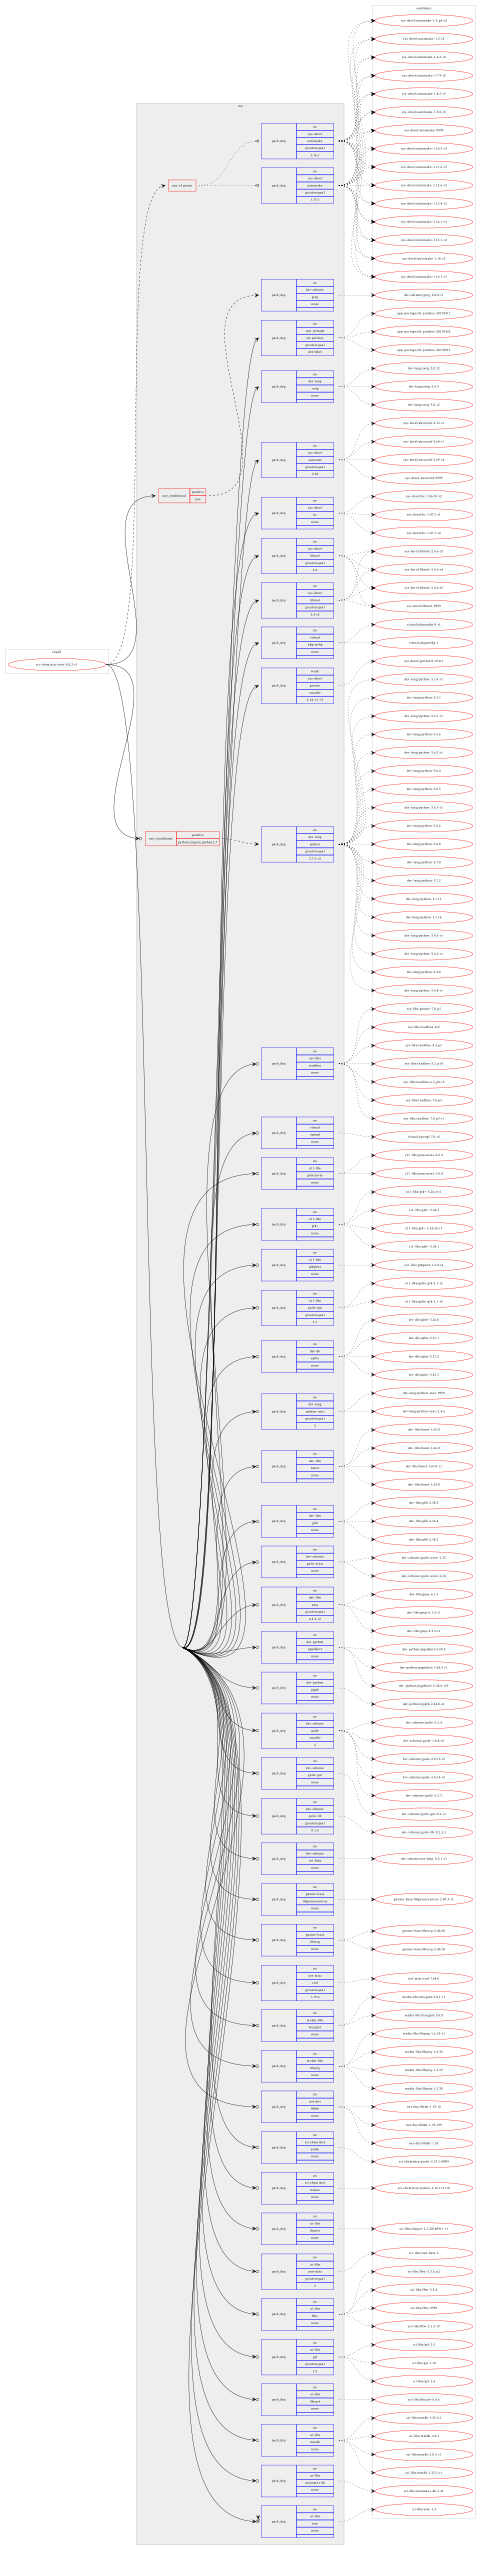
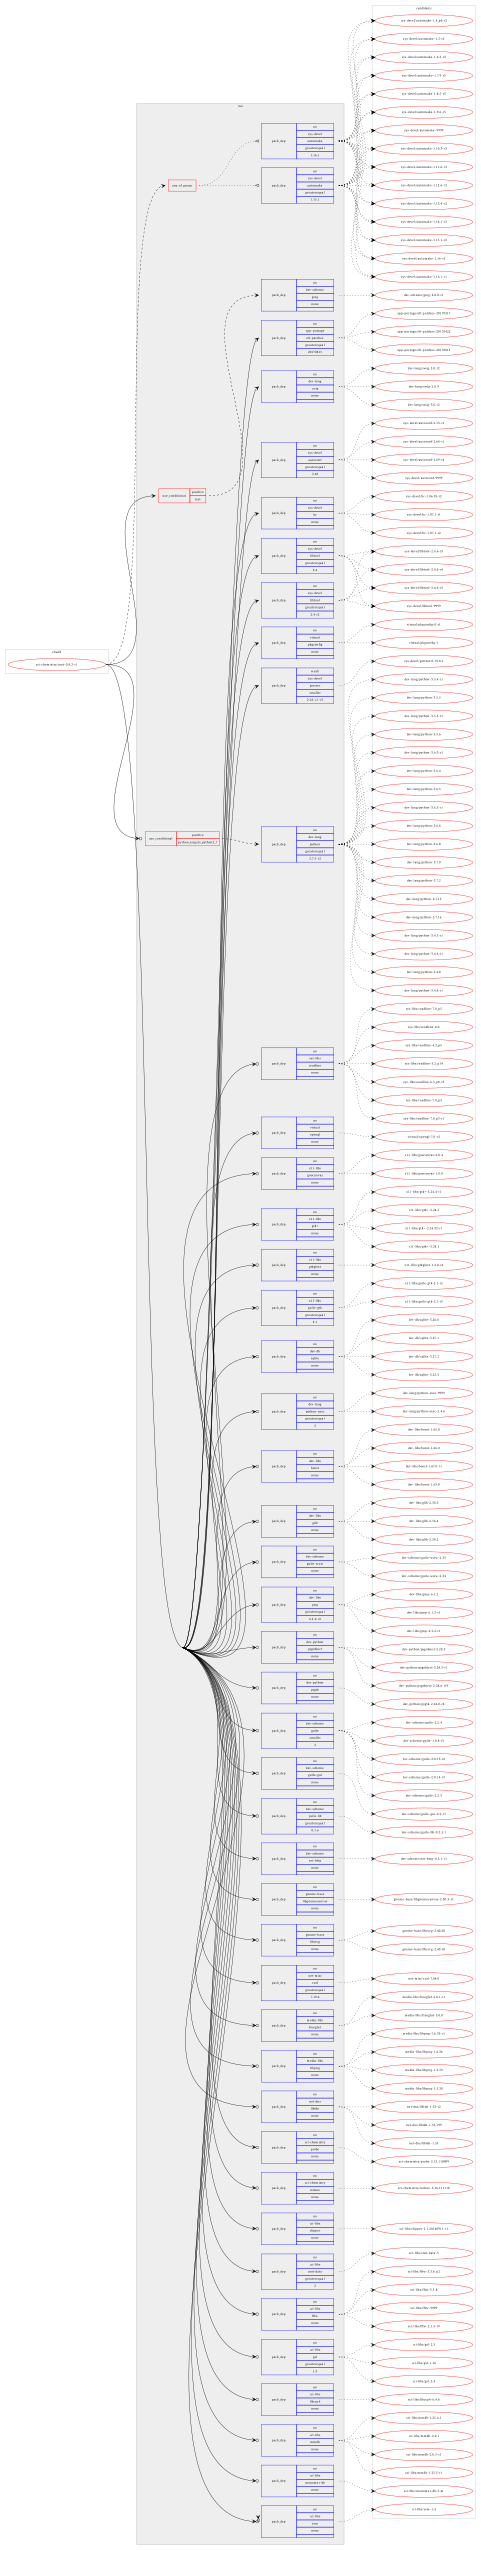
(424, 1009) -> (424, 1009)
